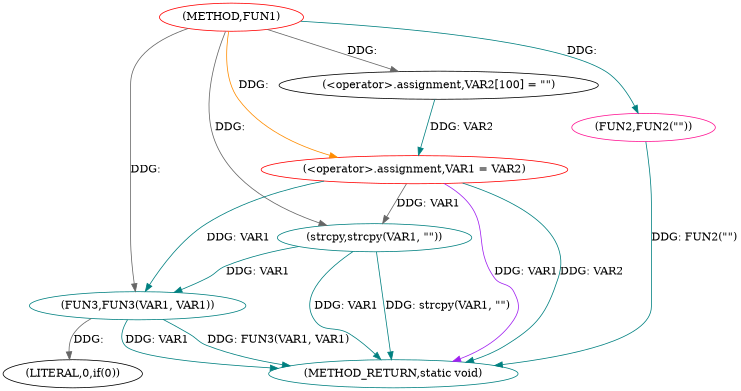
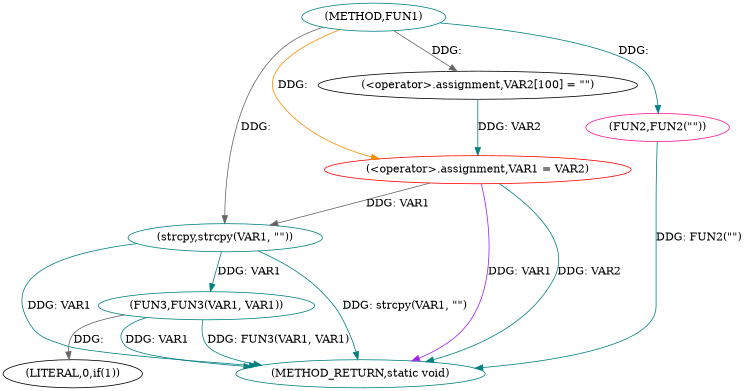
(231, 17) -> (374, 17)
(131, 141) -> none
(225, 214) -> none
(73, 374) -> (73, 374)
